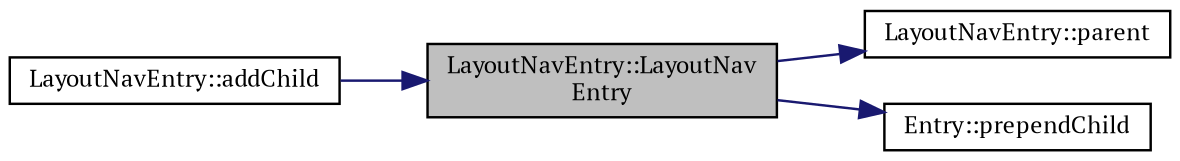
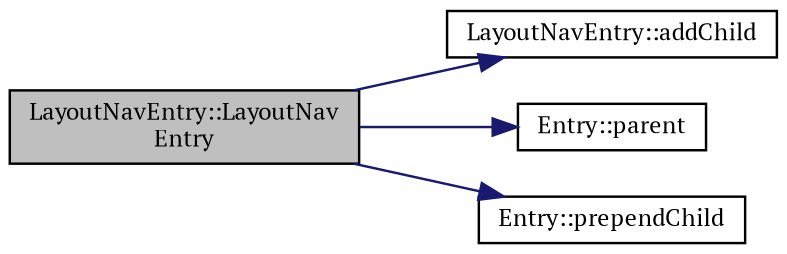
(1018, 34) -> (612, 127)
(371, 81) -> (417, 77)
